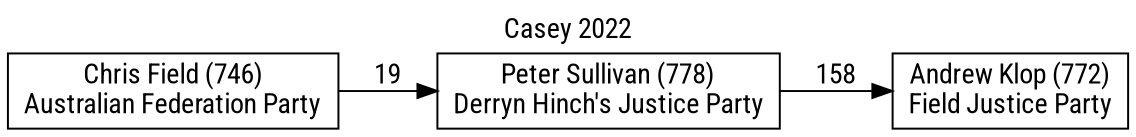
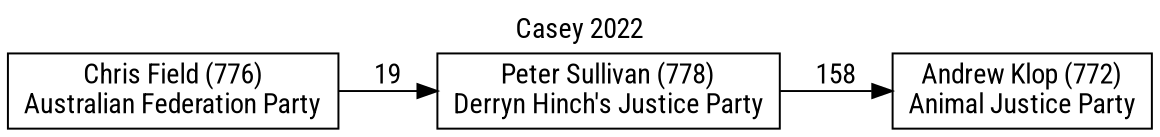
(173, 91) -> (173, 91)
(1010, 91) -> (1022, 91)
